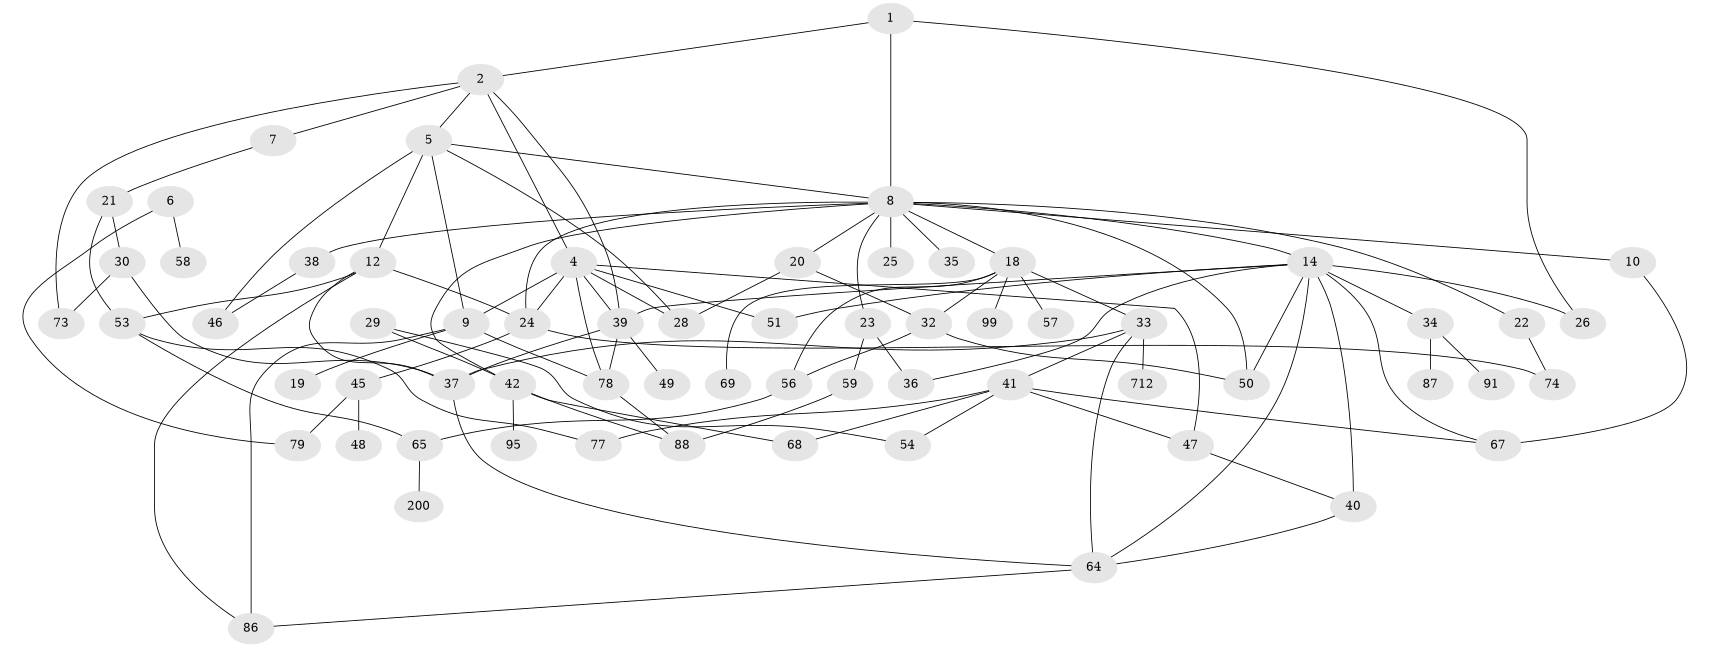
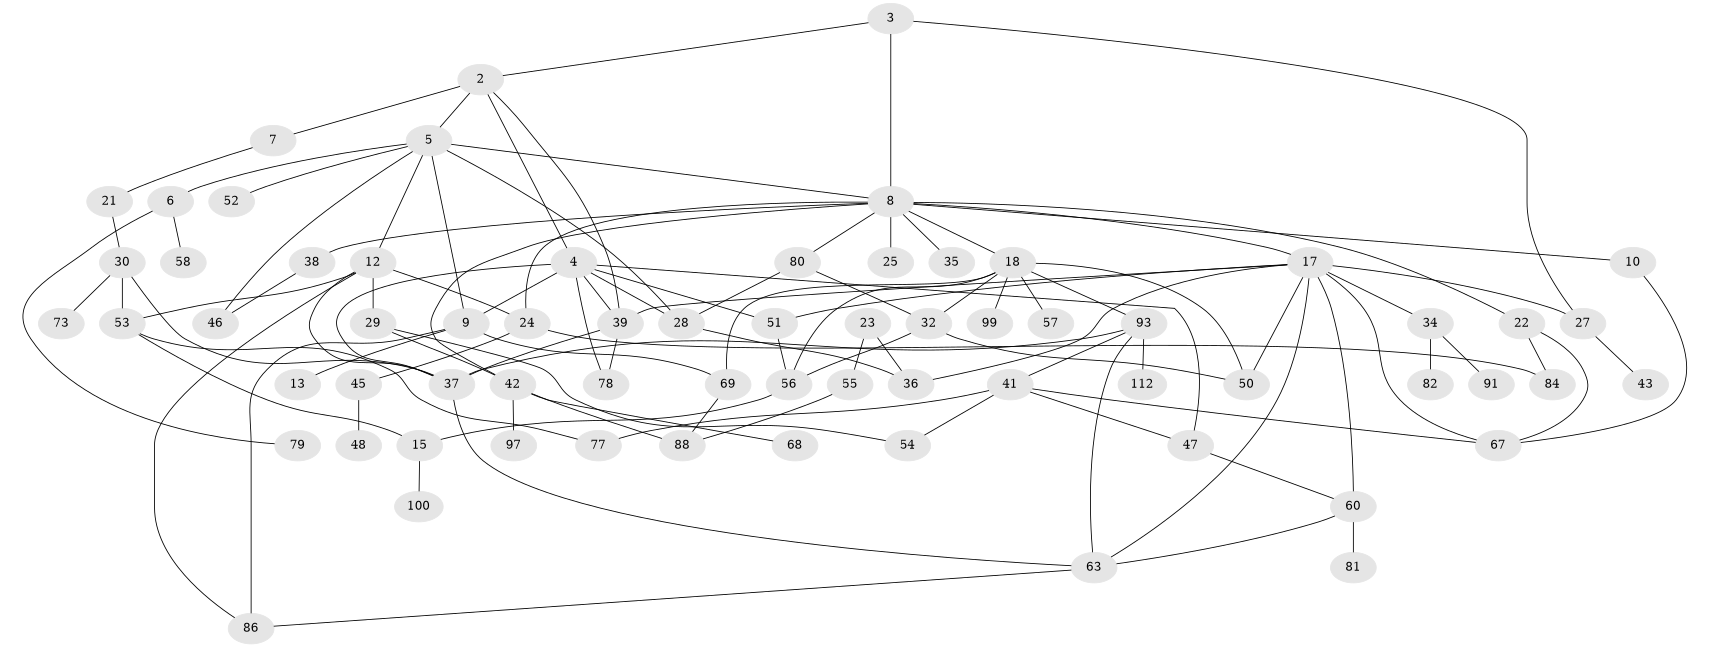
(891, 19) -> (891, 19)
(200, 129) -> none
none -> (296, 162)
none -> (232, 202)
(1112, 237) -> (1152, 283)
(858, 259) -> none
(798, 263) -> (798, 263)
(1310, 263) -> (1310, 263)
(90, 265) -> (122, 293)
(551, 293) -> (378, 289)
none -> (373, 297)
(1144, 324) -> (1144, 324)
(1583, 324) -> (1583, 324)
(520, 349) -> (603, 354)
none -> (782, 354)
none -> (823, 354)
(298, 385) -> (298, 385)
(667, 385) -> none
(850, 385) -> (850, 385)
(1142, 385) -> (1142, 385)
(1430, 385) -> (1430, 385)
(1552, 385) -> (1552, 385)
none -> (1646, 385)
none -> (1586, 394)
(333, 411) -> none
(639, 411) -> (705, 415)
(903, 415) -> none
(420, 446) -> (420, 446)
(514, 446) -> (514, 446)
(419, 507) -> (419, 507)
(1353, 507) -> (1353, 507)
(1094, 568) -> (1094, 568)
none -> (1353, 568)
